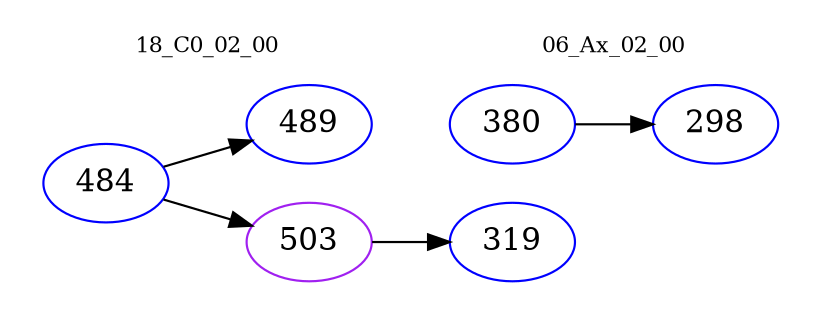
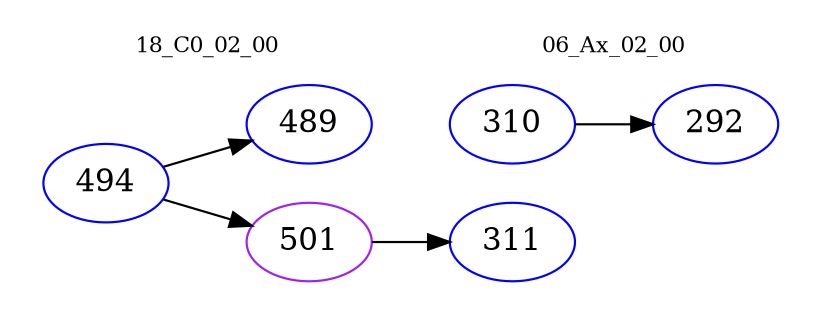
(512, 124) -> (512, 124)
(716, 124) -> (716, 124)
(106, 183) -> (106, 183)
(309, 242) -> (309, 242)
(512, 242) -> (512, 242)
